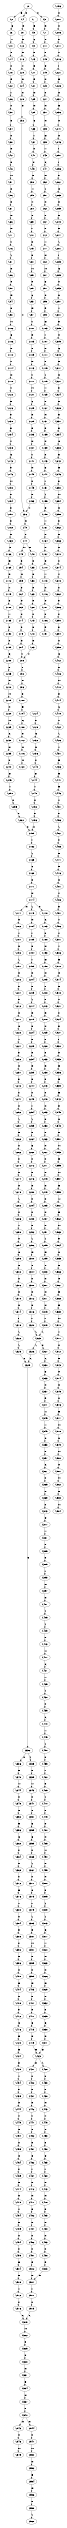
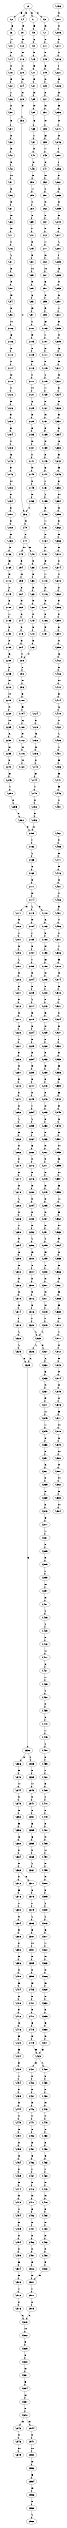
none -> (30, 12)
(58, 820) -> none
(32, 1876) -> (24, 1876)
